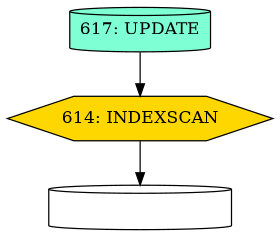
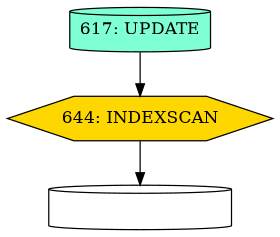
(140, 119) -> (140, 119)
